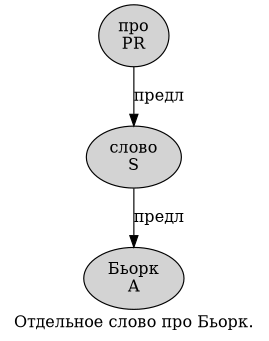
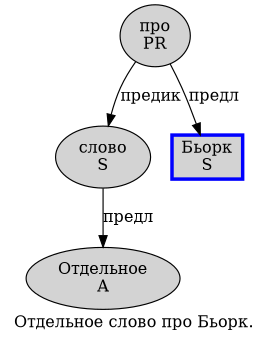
(159, 96) -> (151, 96)
none -> (207, 157)
(134, 278) -> (103, 278)
